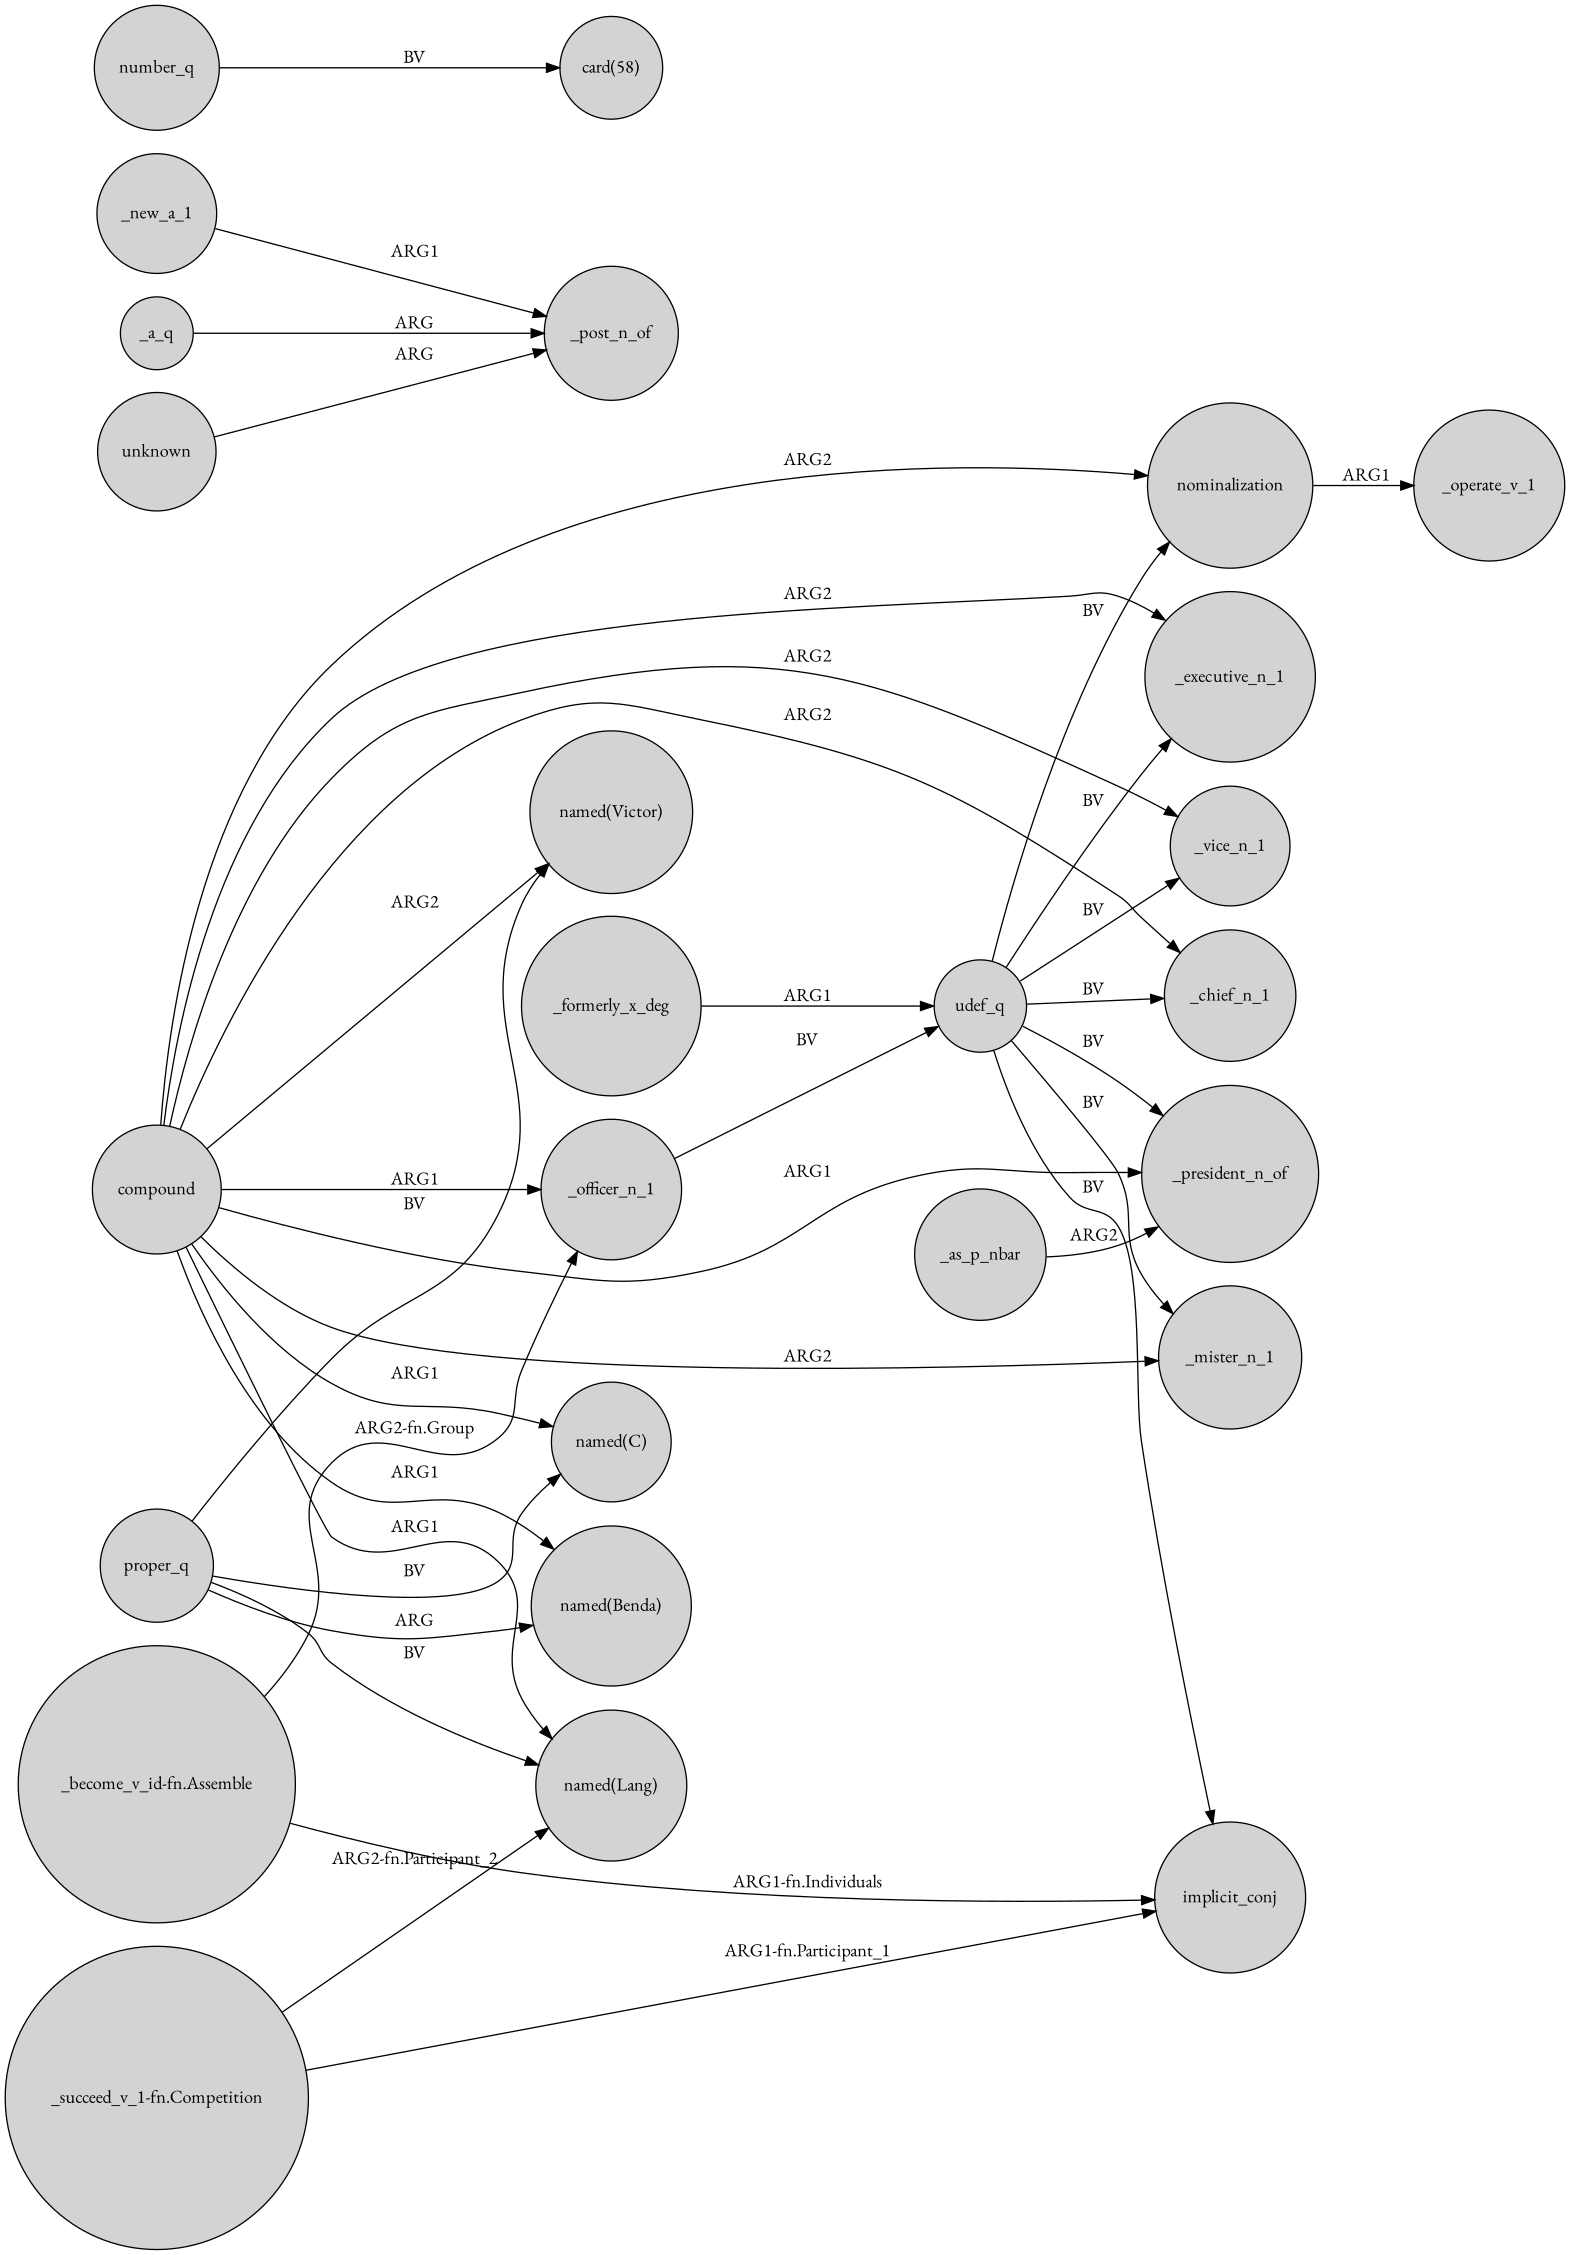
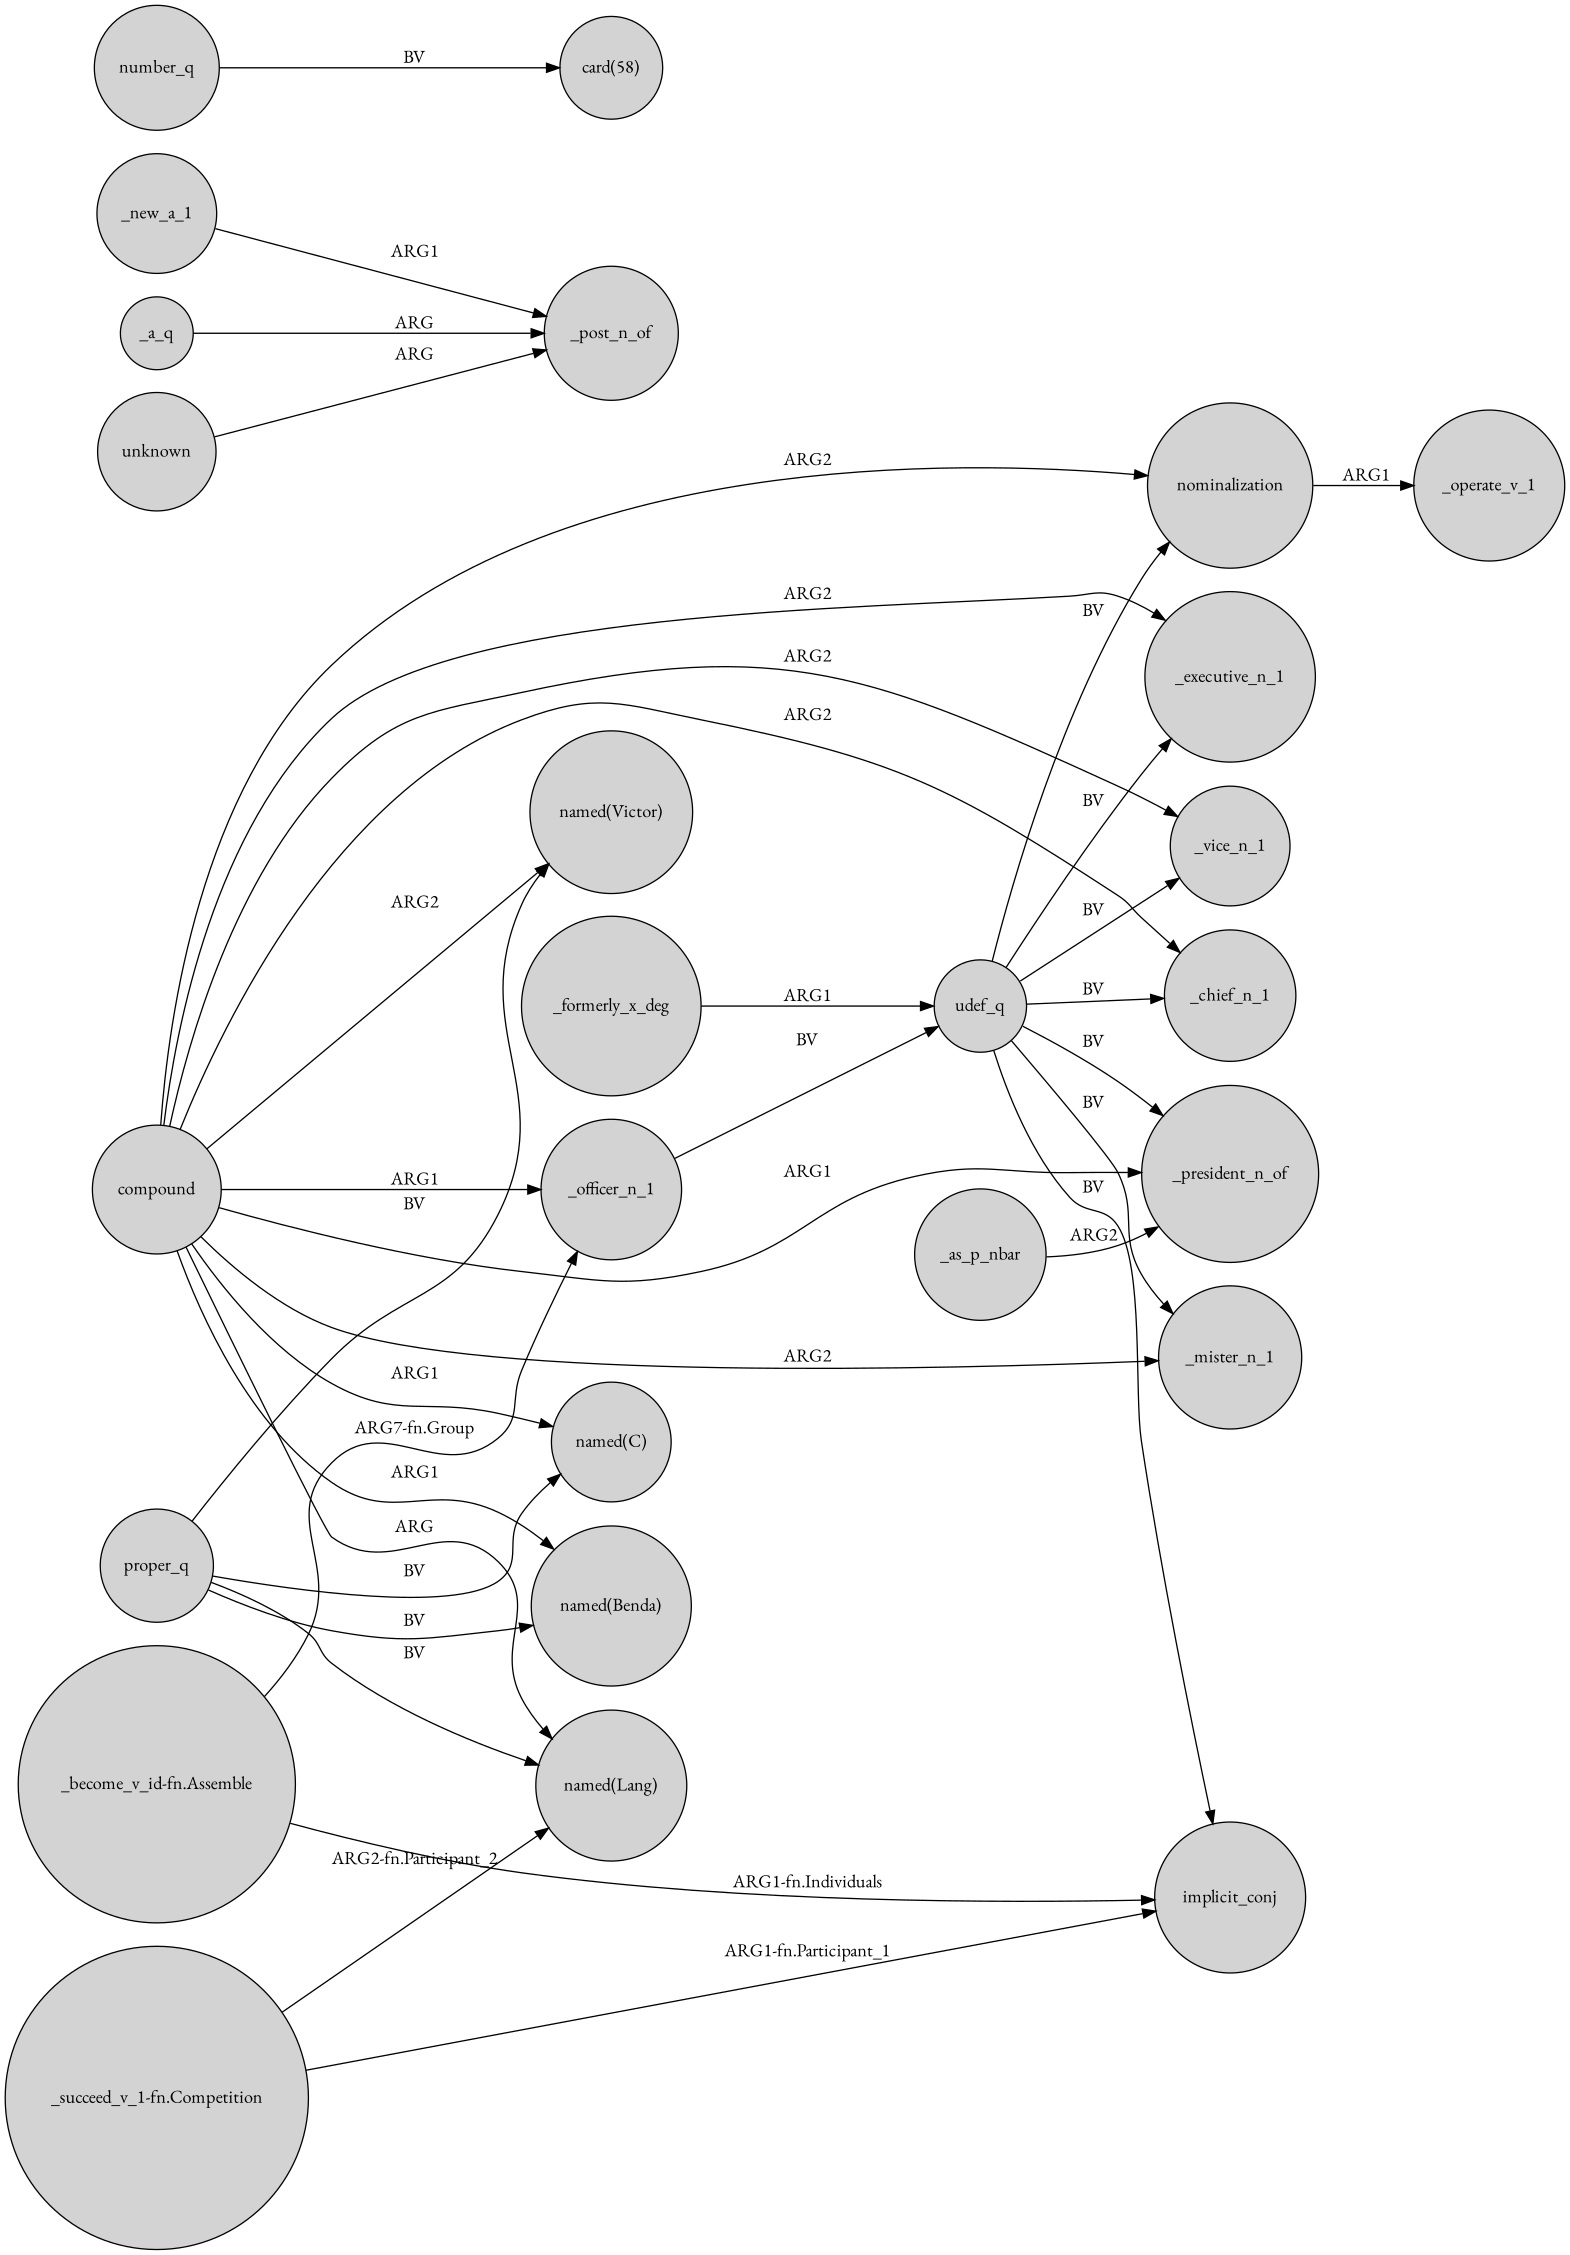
(415, 1428) -> (415, 1428)
(415, 1527) -> (415, 1527)
(415, 1621) -> (415, 1621)
